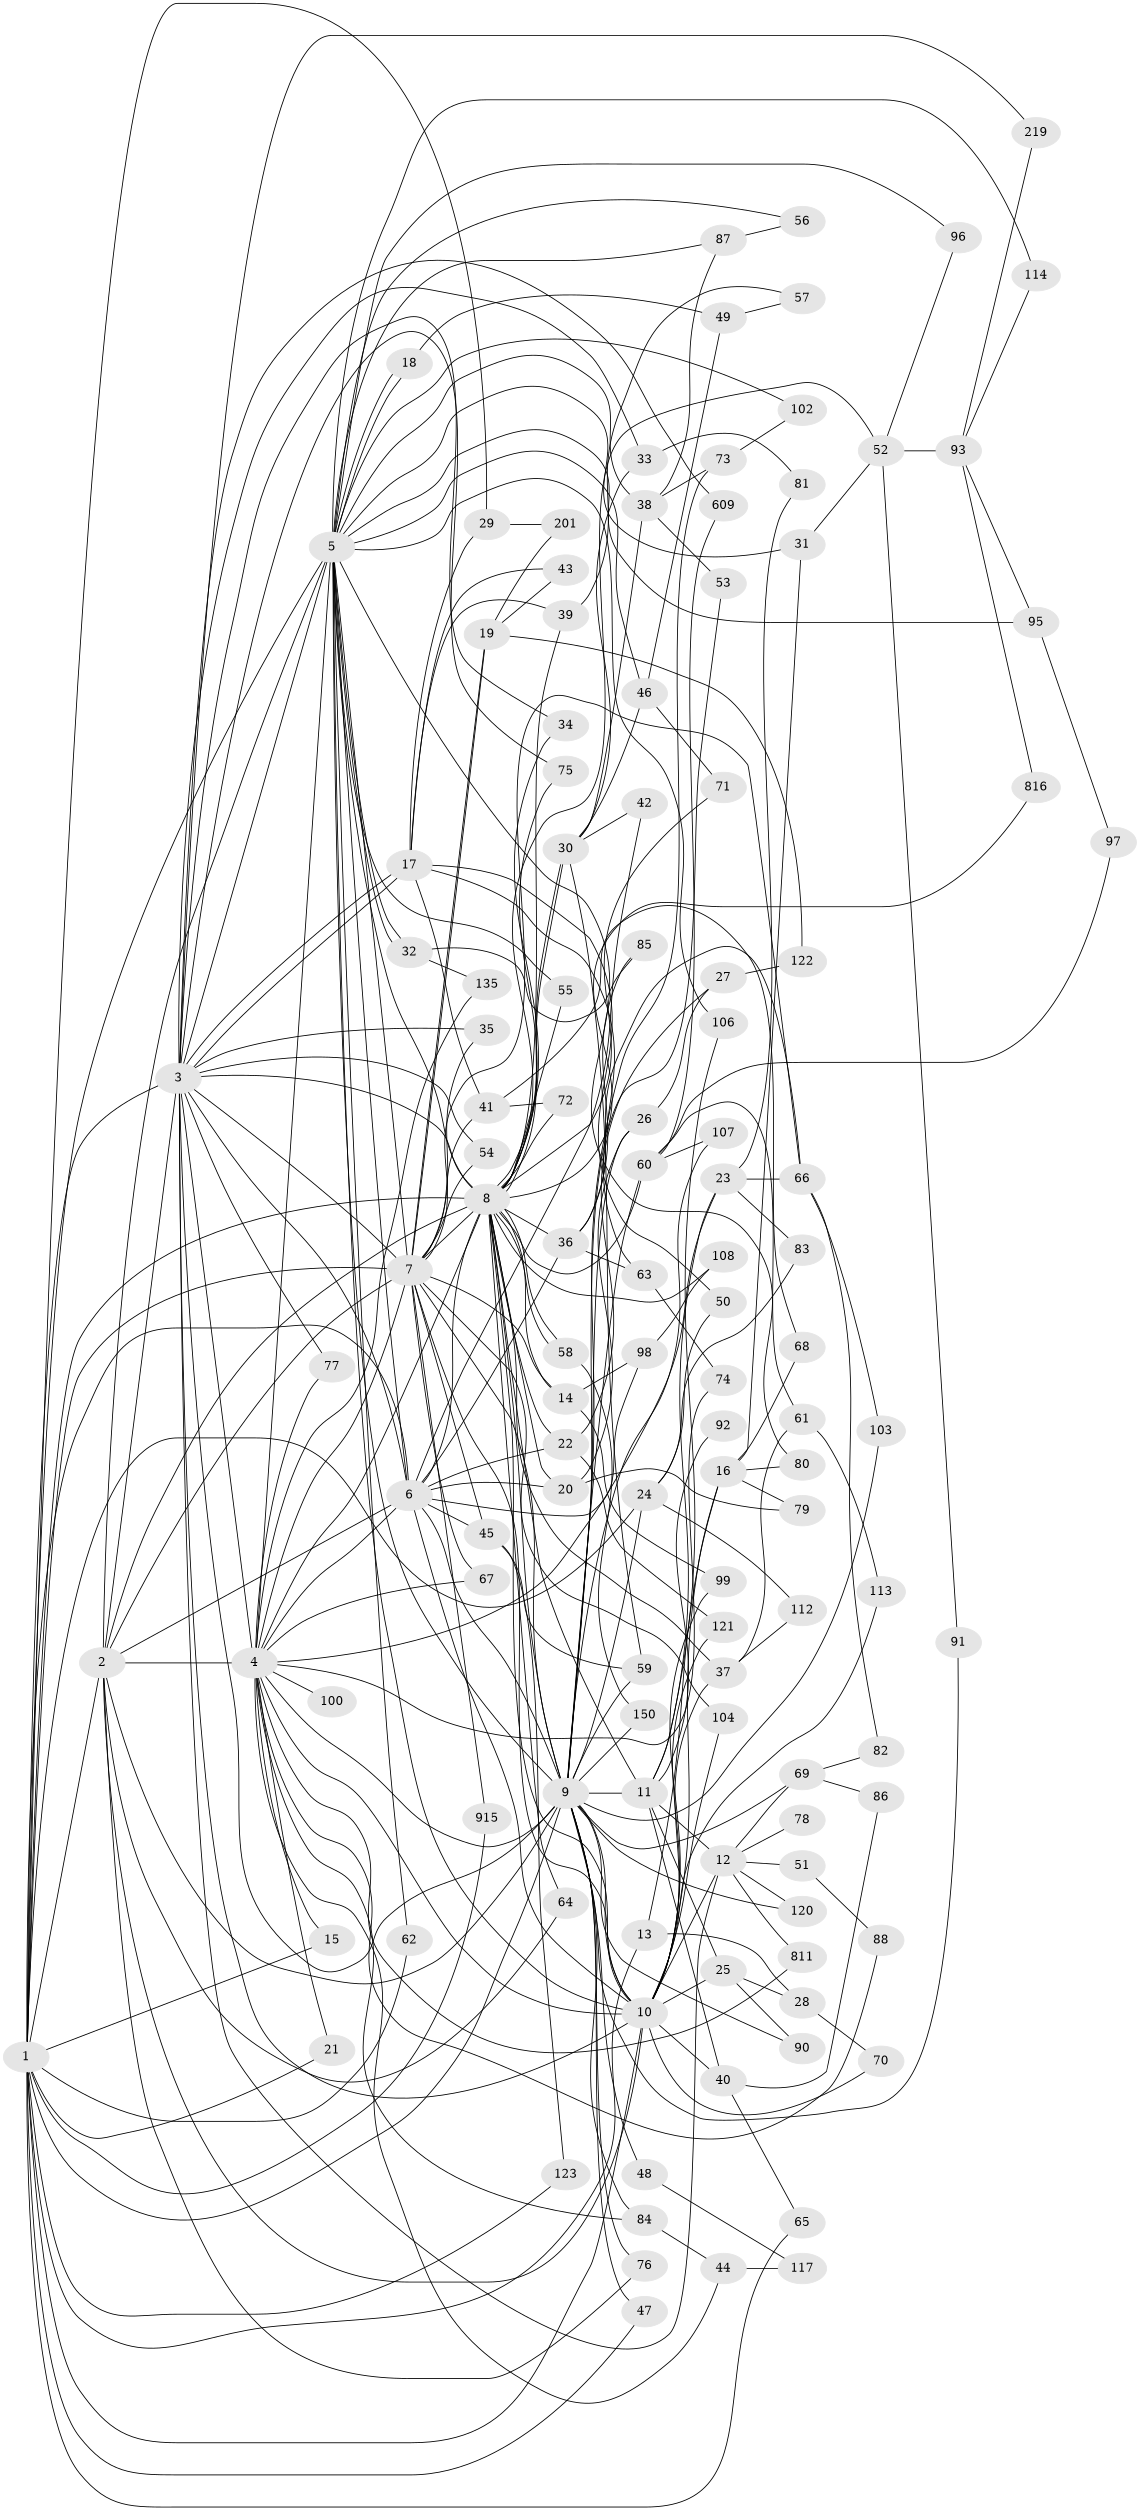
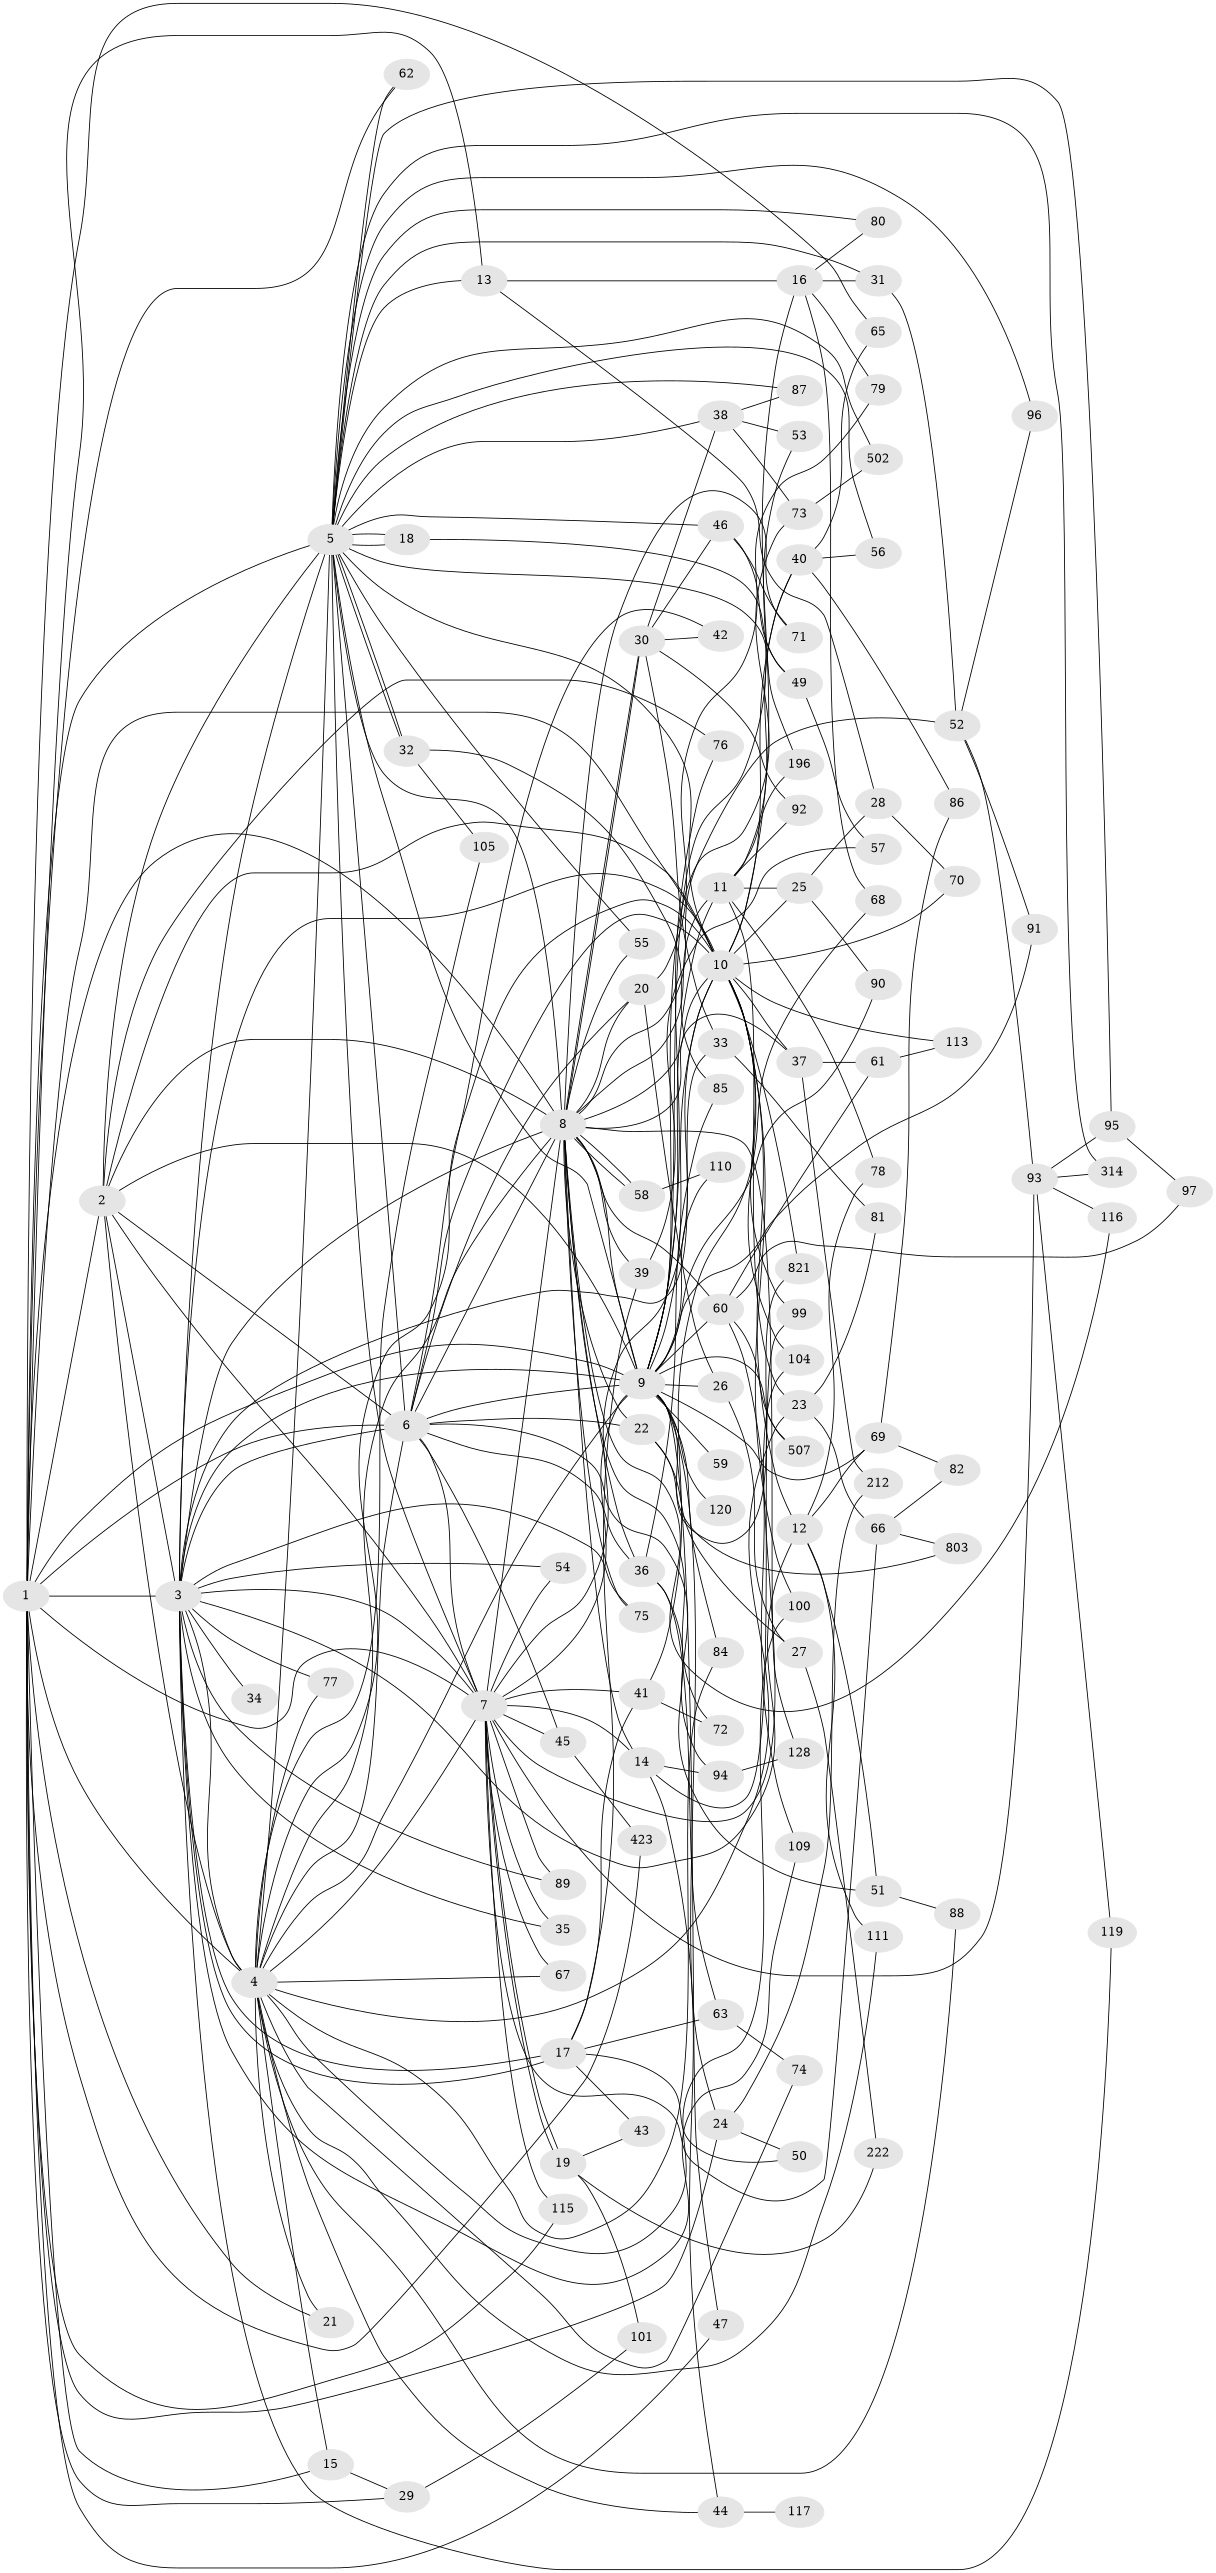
(1036, 133) -> (1112, 1933)
(763, 231) -> (839, 557)
(1036, 276) -> (1112, 1172)
none -> (369, 336)
(802, 410) -> (878, 459)
(724, 506) -> (800, 1847)
(566, 524) -> (642, 2338)
(423, 689) -> (369, 2481)
(1036, 787) -> (1112, 1218)
(802, 962) -> (878, 2153)
(526, 963) -> none
(679, 966) -> (683, 1764)
(487, 985) -> (484, 848)
(724, 1023) -> (800, 765)
(724, 1133) -> (800, 1451)
(802, 1250) -> none
(724, 1257) -> (800, 1753)
(607, 1259) -> (737, 713)
none -> (760, 1286)
(645, 1353) -> (721, 1776)
(881, 1431) -> (957, 1549)
none -> (450, 1557)
(802, 1610) -> (878, 1484)
(724, 1627) -> (800, 1269)
(540, 1635) -> none
(645, 1715) -> (721, 1167)
none -> (97, 1812)
(487, 1818) -> (563, 2209)
(684, 1827) -> (815, 1023)
none -> (1000, 1872)
none -> (563, 1885)
(763, 1886) -> none
(566, 1903) -> none
(802, 1957) -> (878, 1937)
(566, 2175) -> (642, 1841)
(645, 2175) -> none
(682, 2243) -> (691, 2262)
